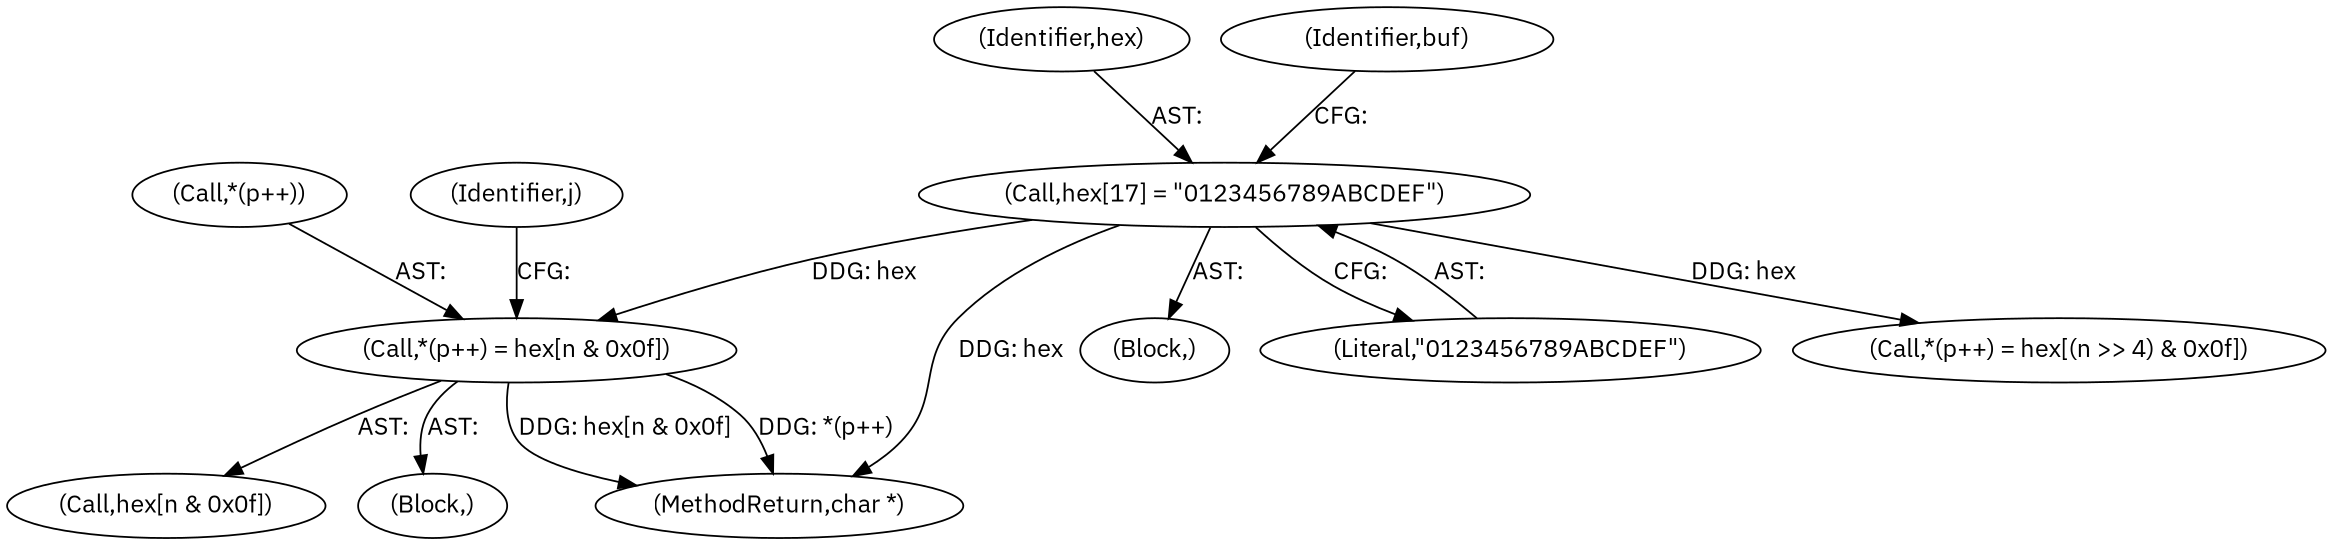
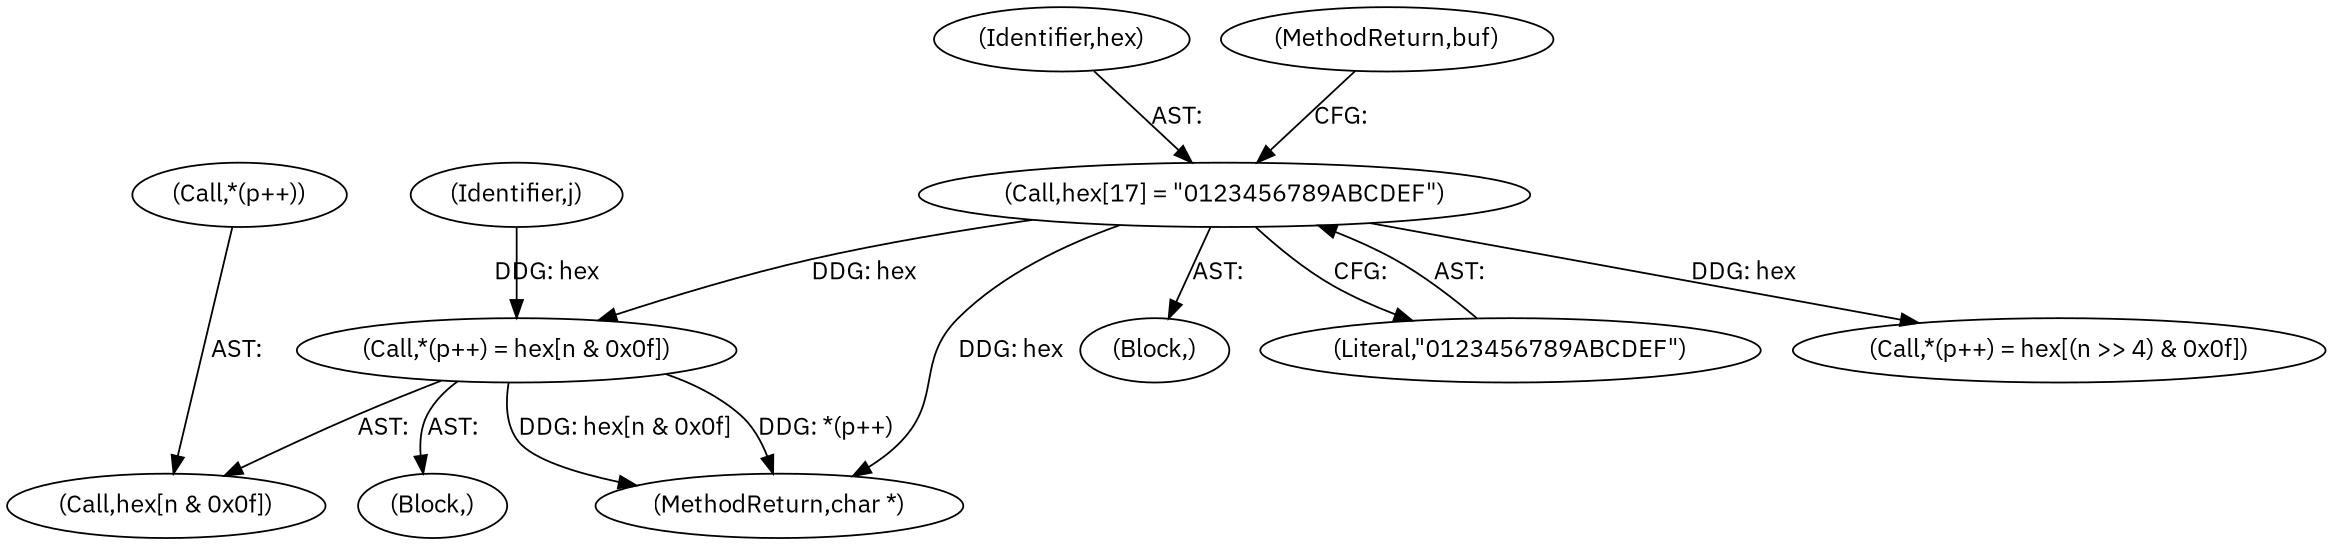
(1387, 39) -> (1387, 39)
(368, 267) -> (205, 342)
(547, 273) -> (547, 273)
